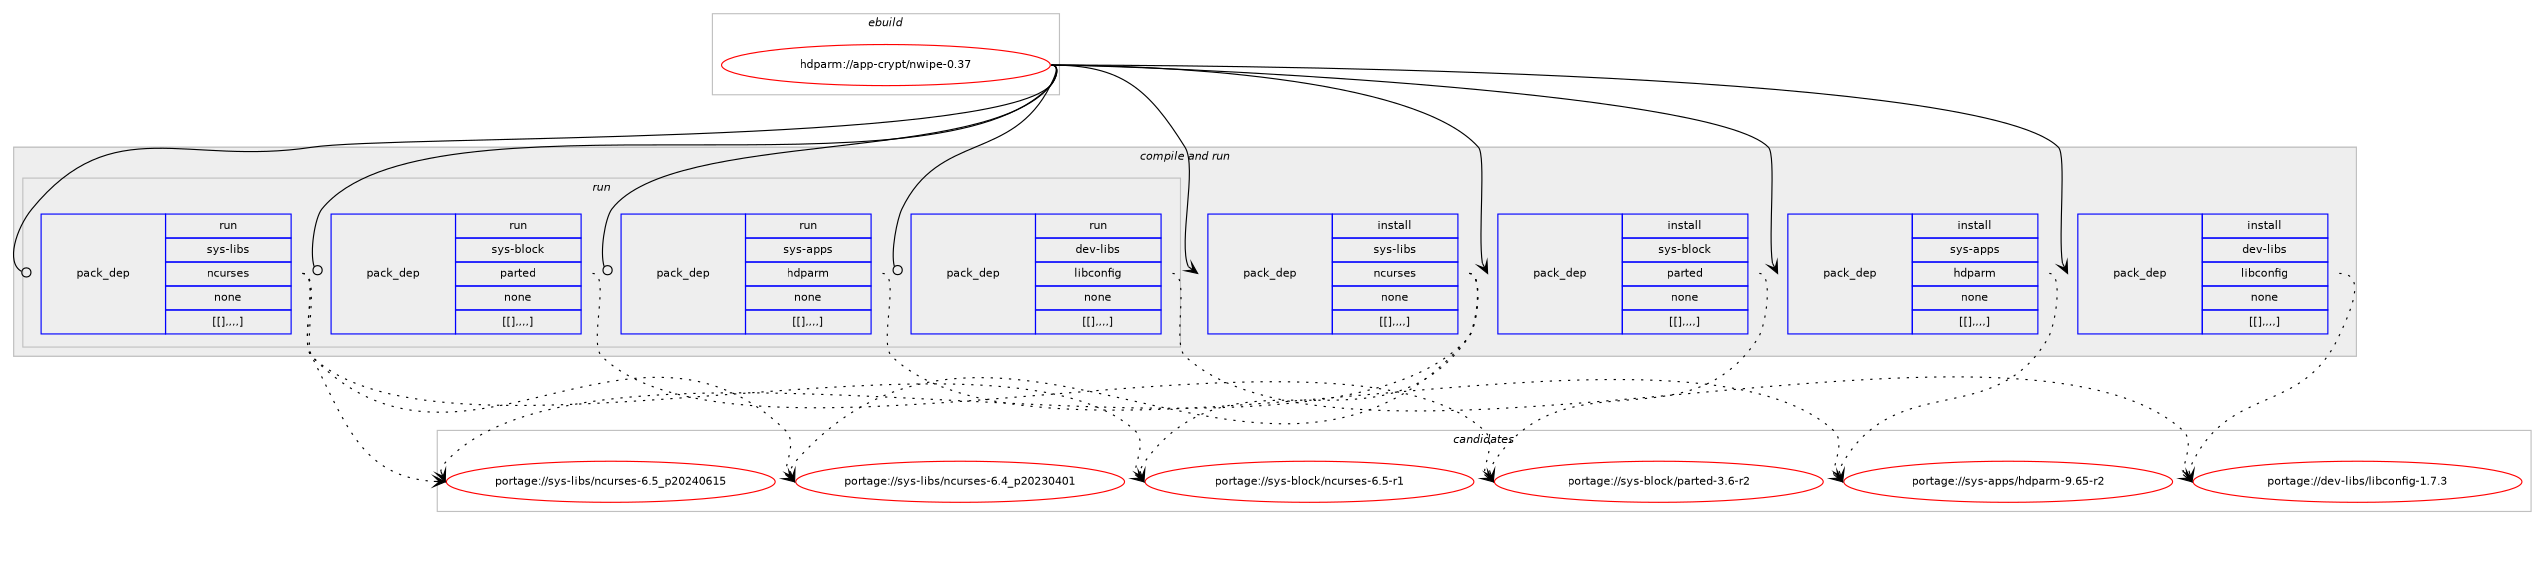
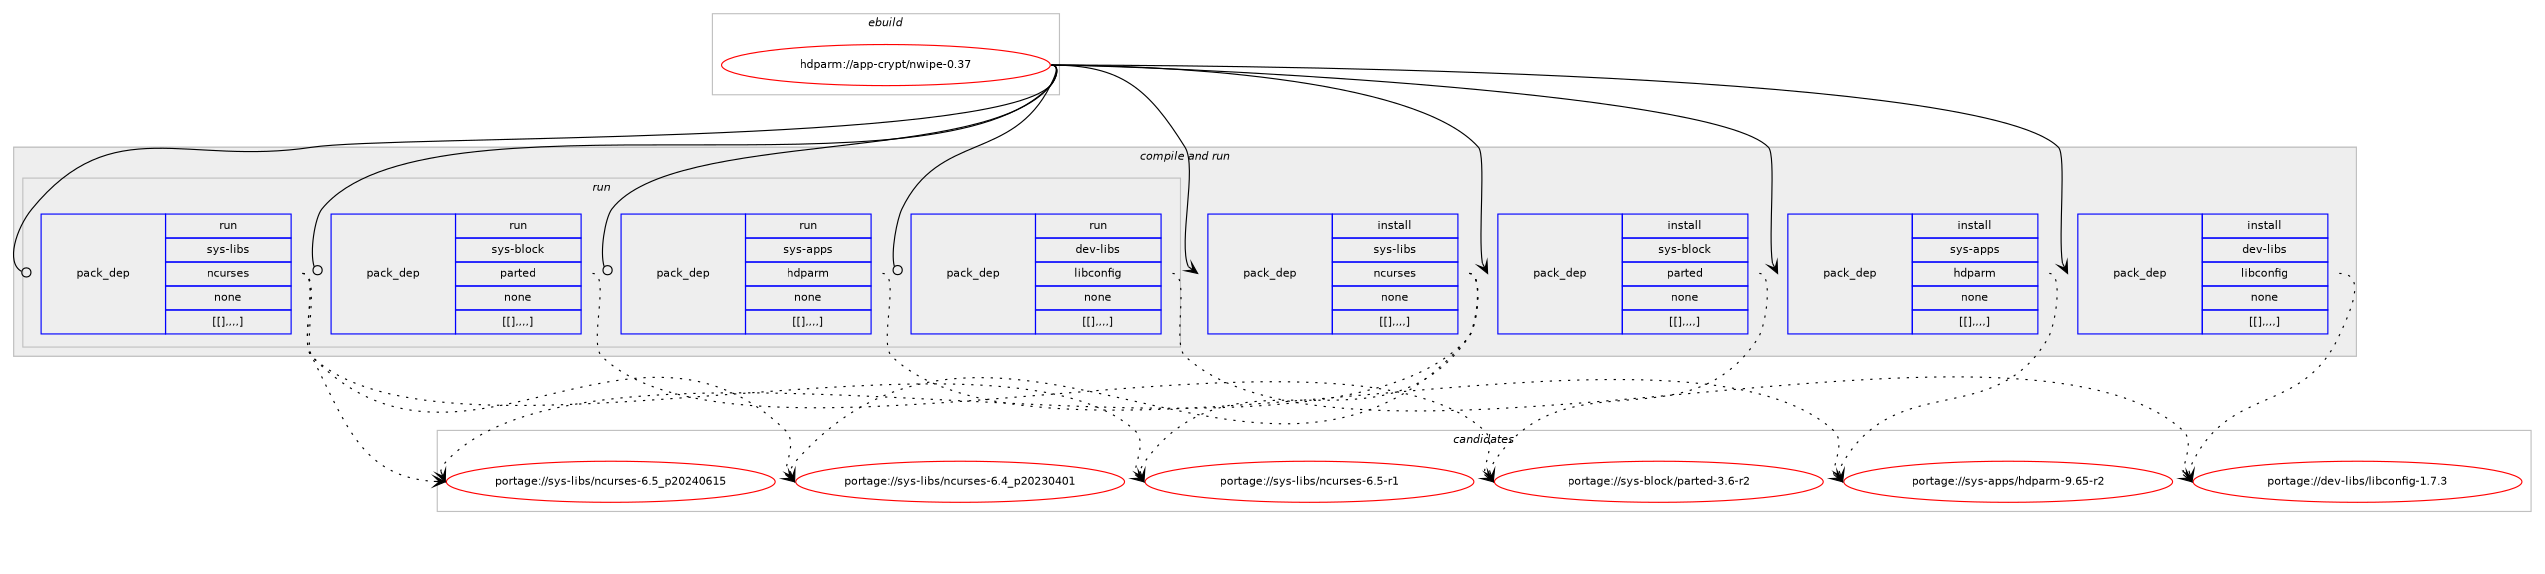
(1309, 482) -> (1309, 482)
